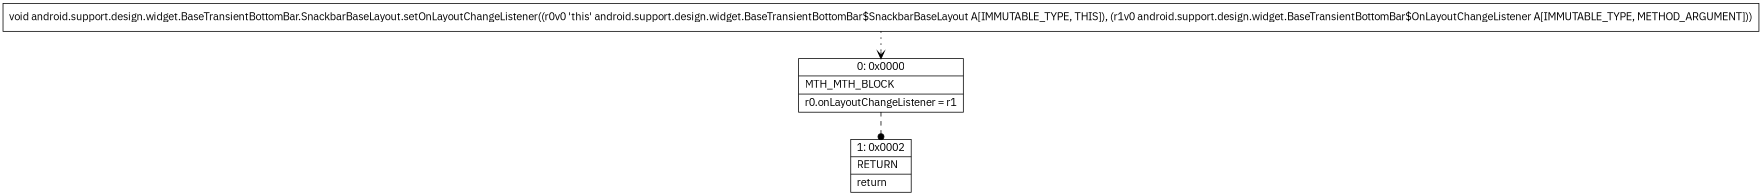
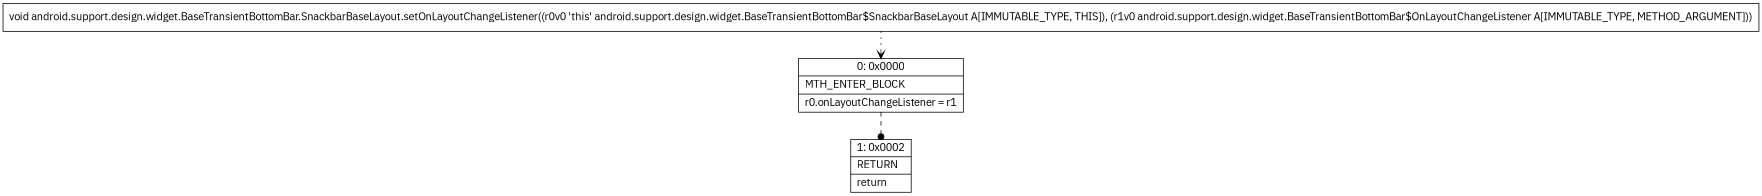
(850, 85) -> (855, 85)
